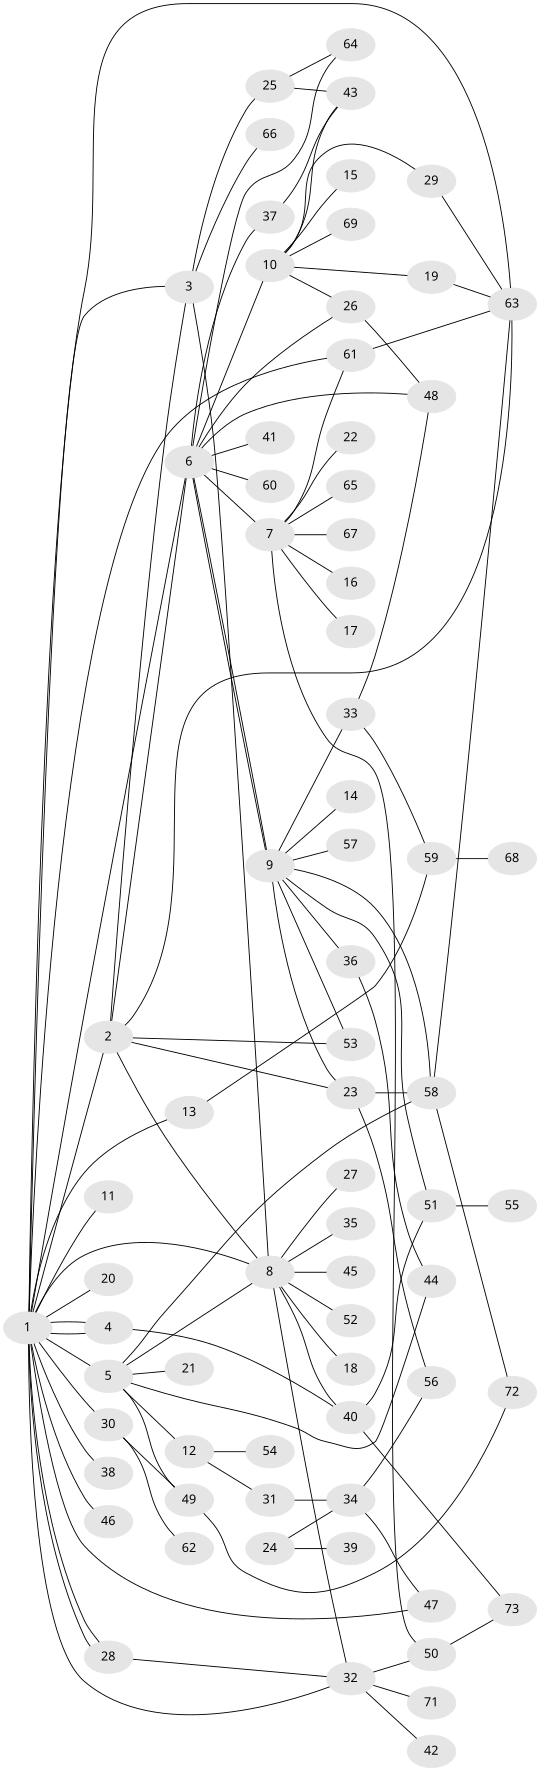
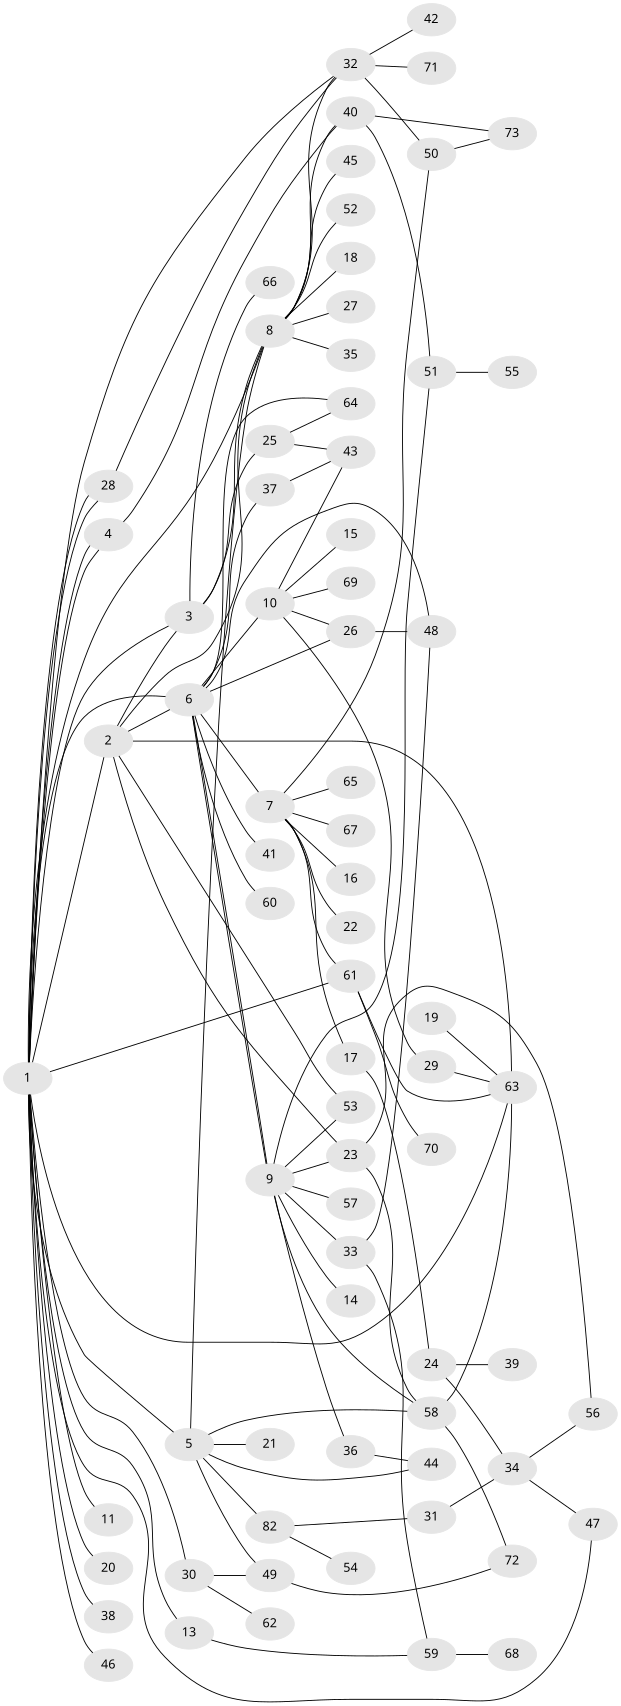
(351, 271) -> none
none -> (432, 1149)
none -> (407, 1207)
(189, 1452) -> (270, 1527)
